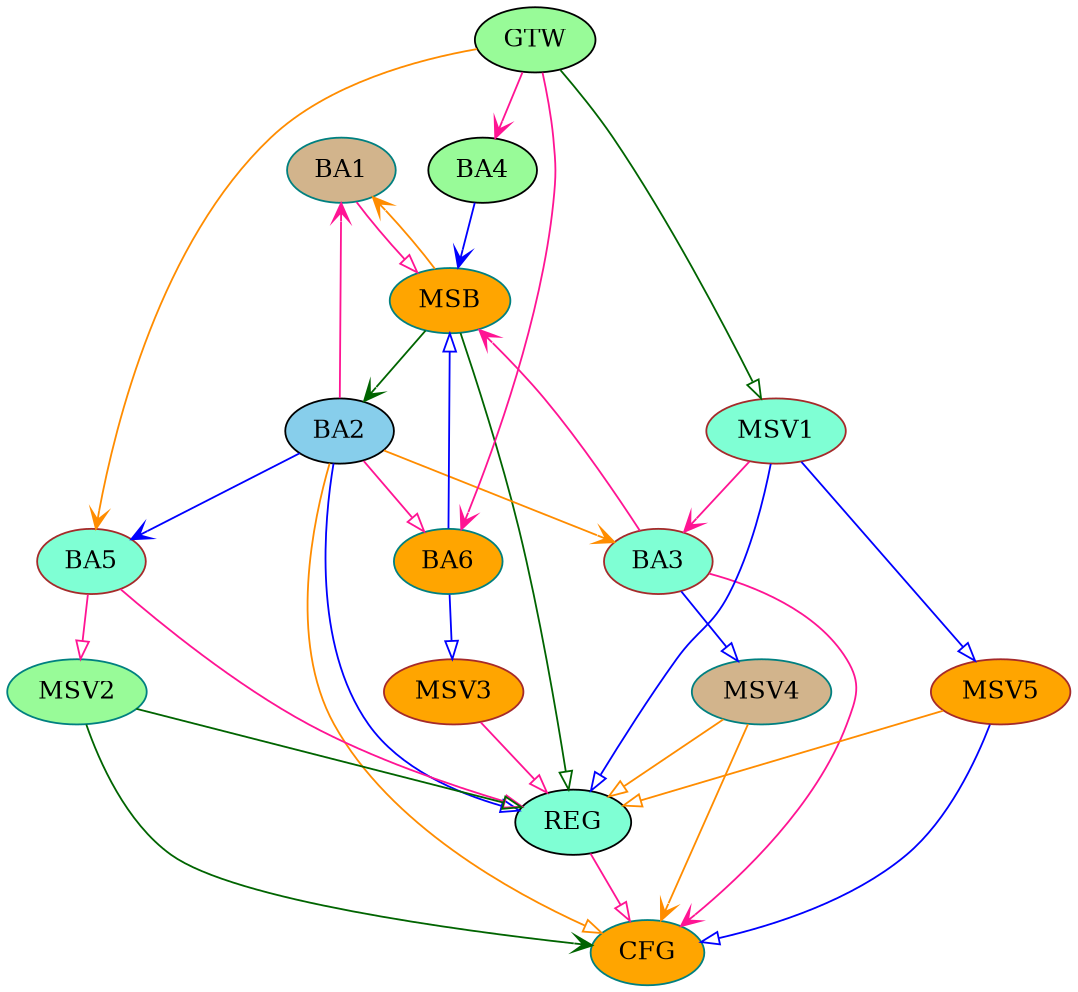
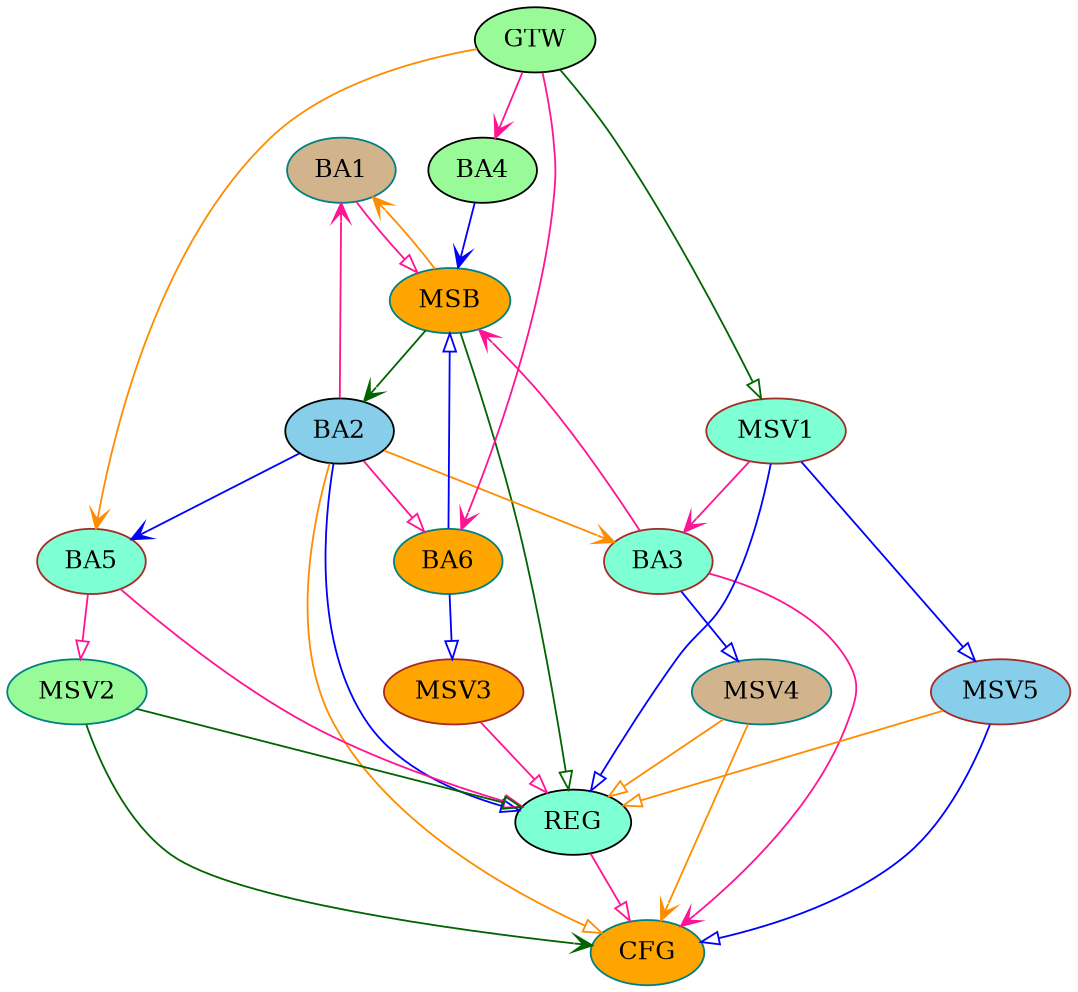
(1001, 692) -> (1001, 692)
